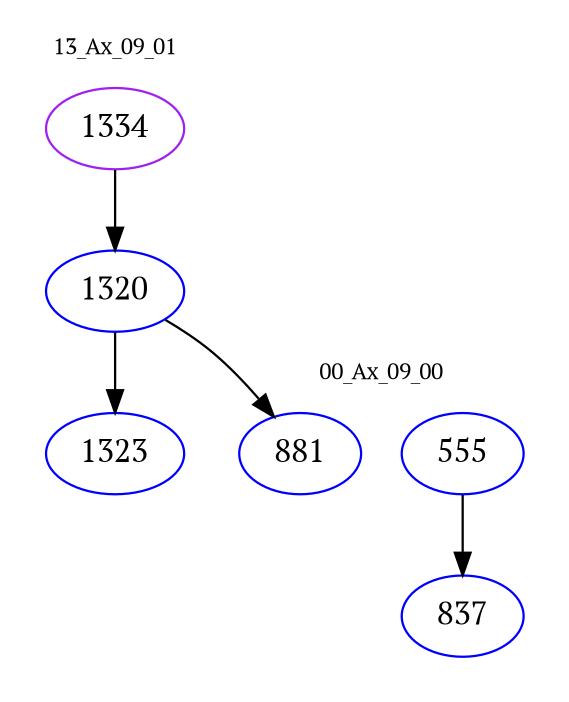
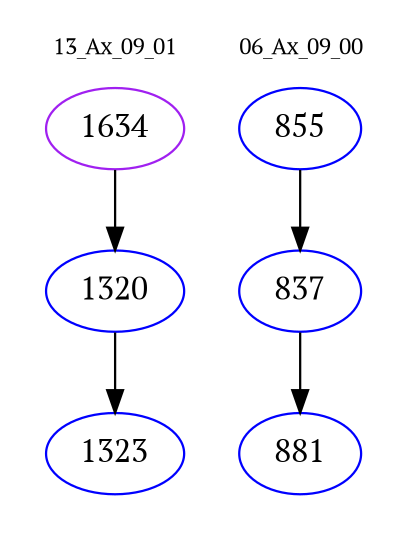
(115, 129) -> (115, 129)
(236, 374) -> (300, 361)
(381, 374) -> (301, 49)
(463, 454) -> (300, 129)
